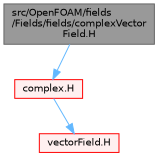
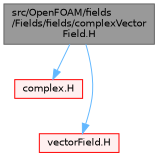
(61, 112) -> (93, 84)
